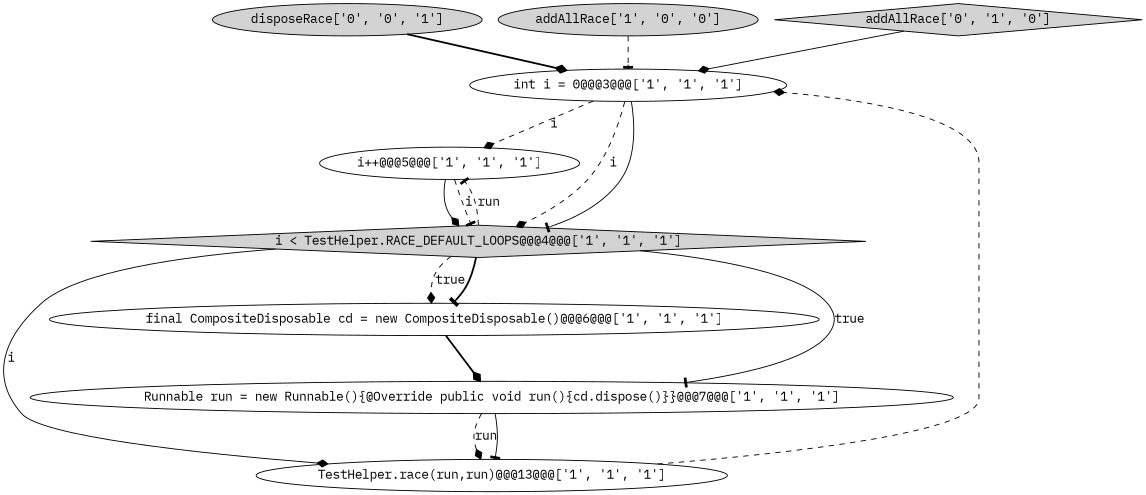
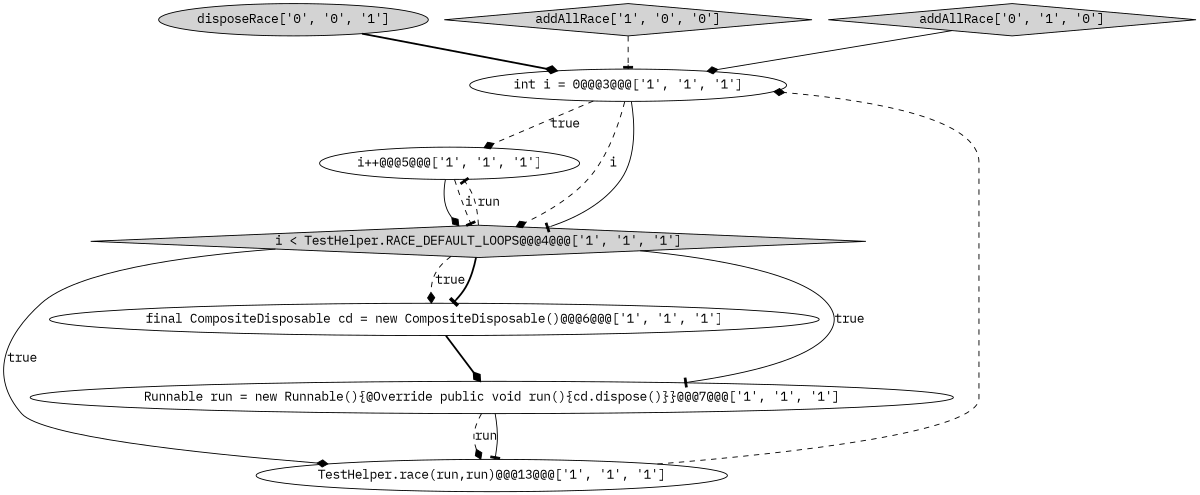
(628, 20) -> (628, 20)
(554, 124) -> (565, 124)
(11, 358) -> (23, 358)
